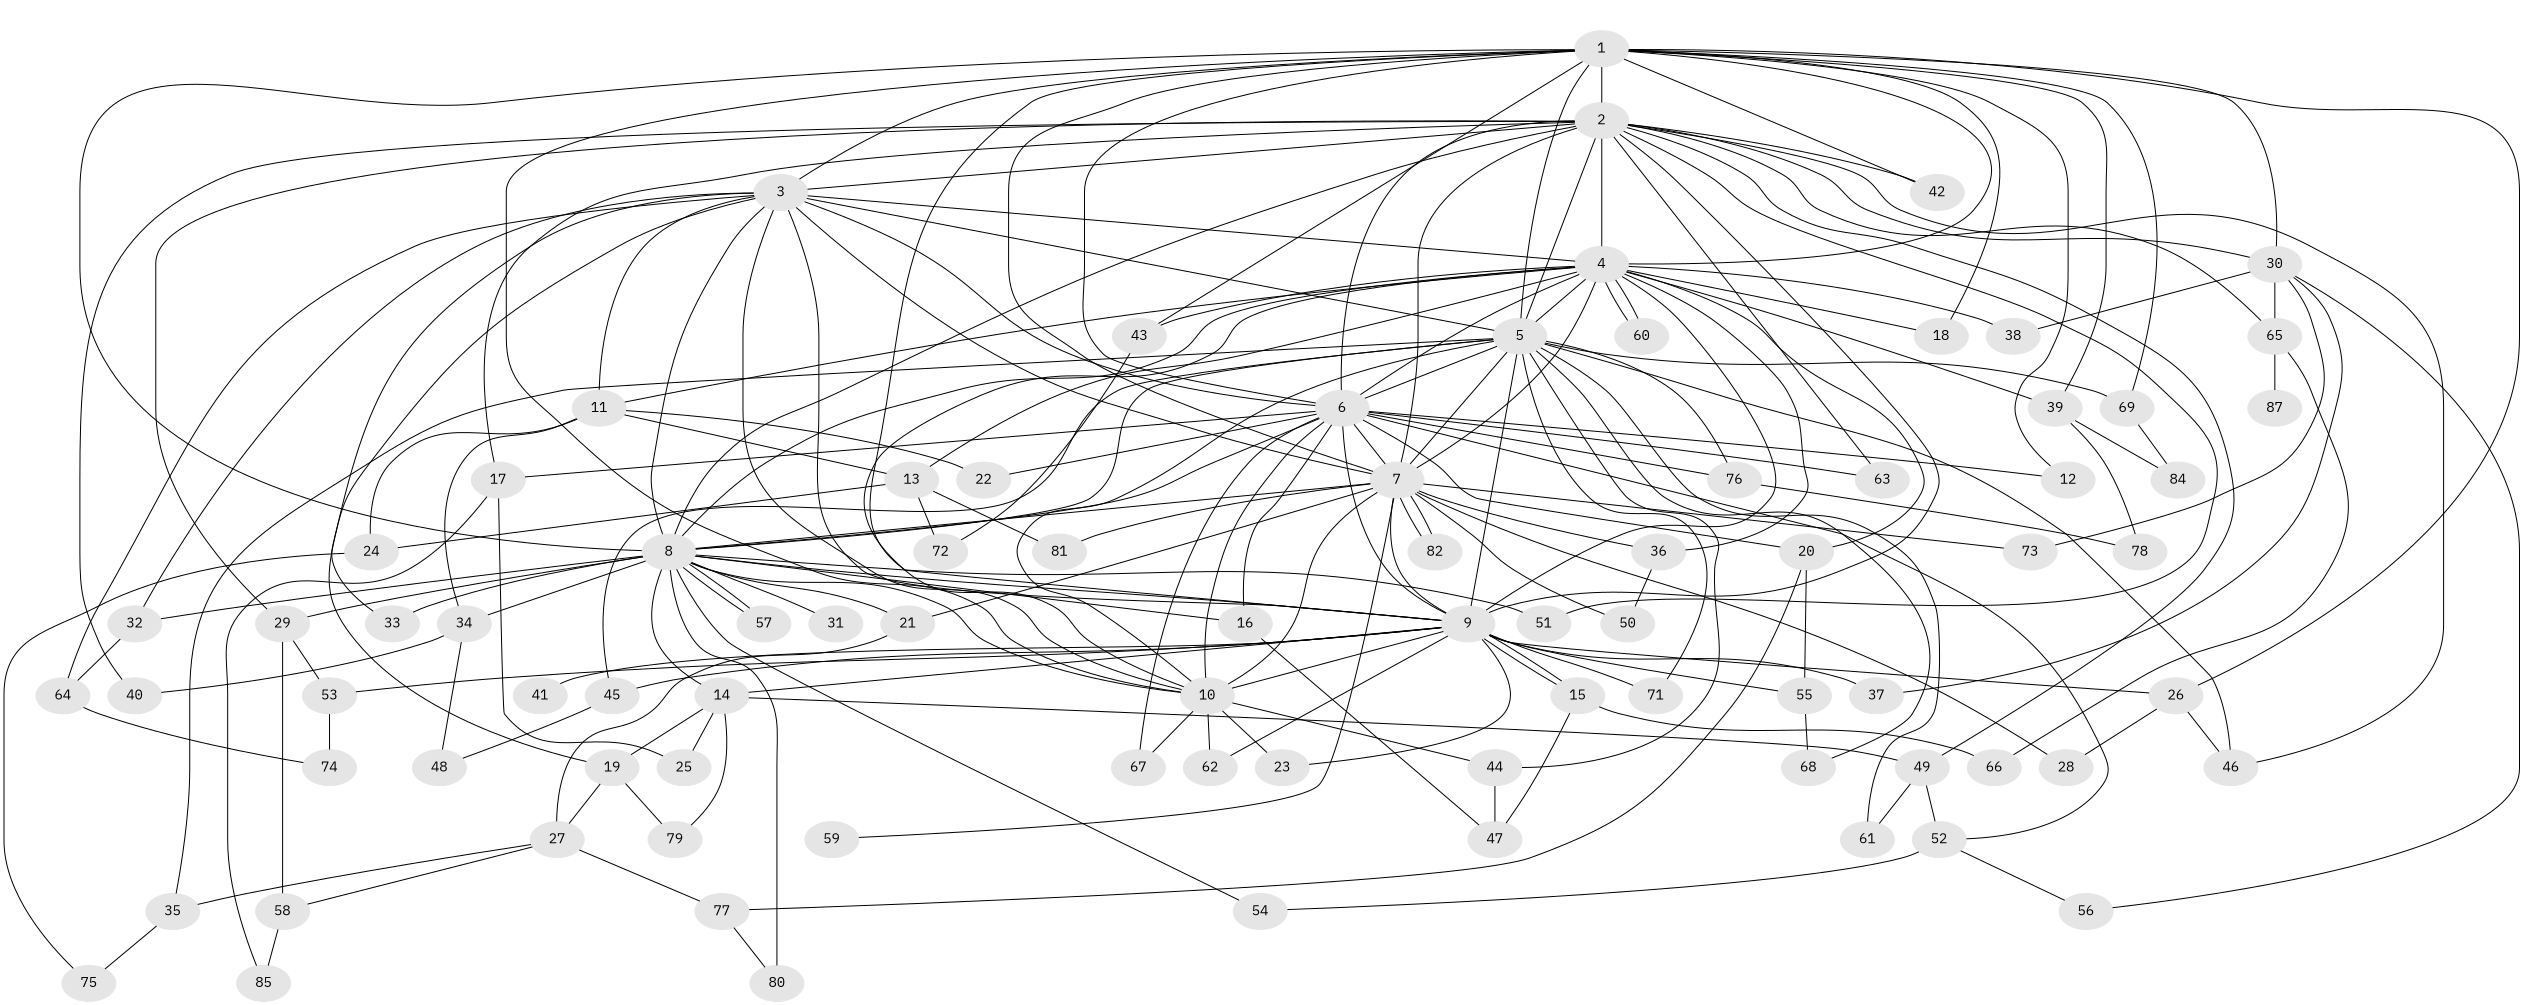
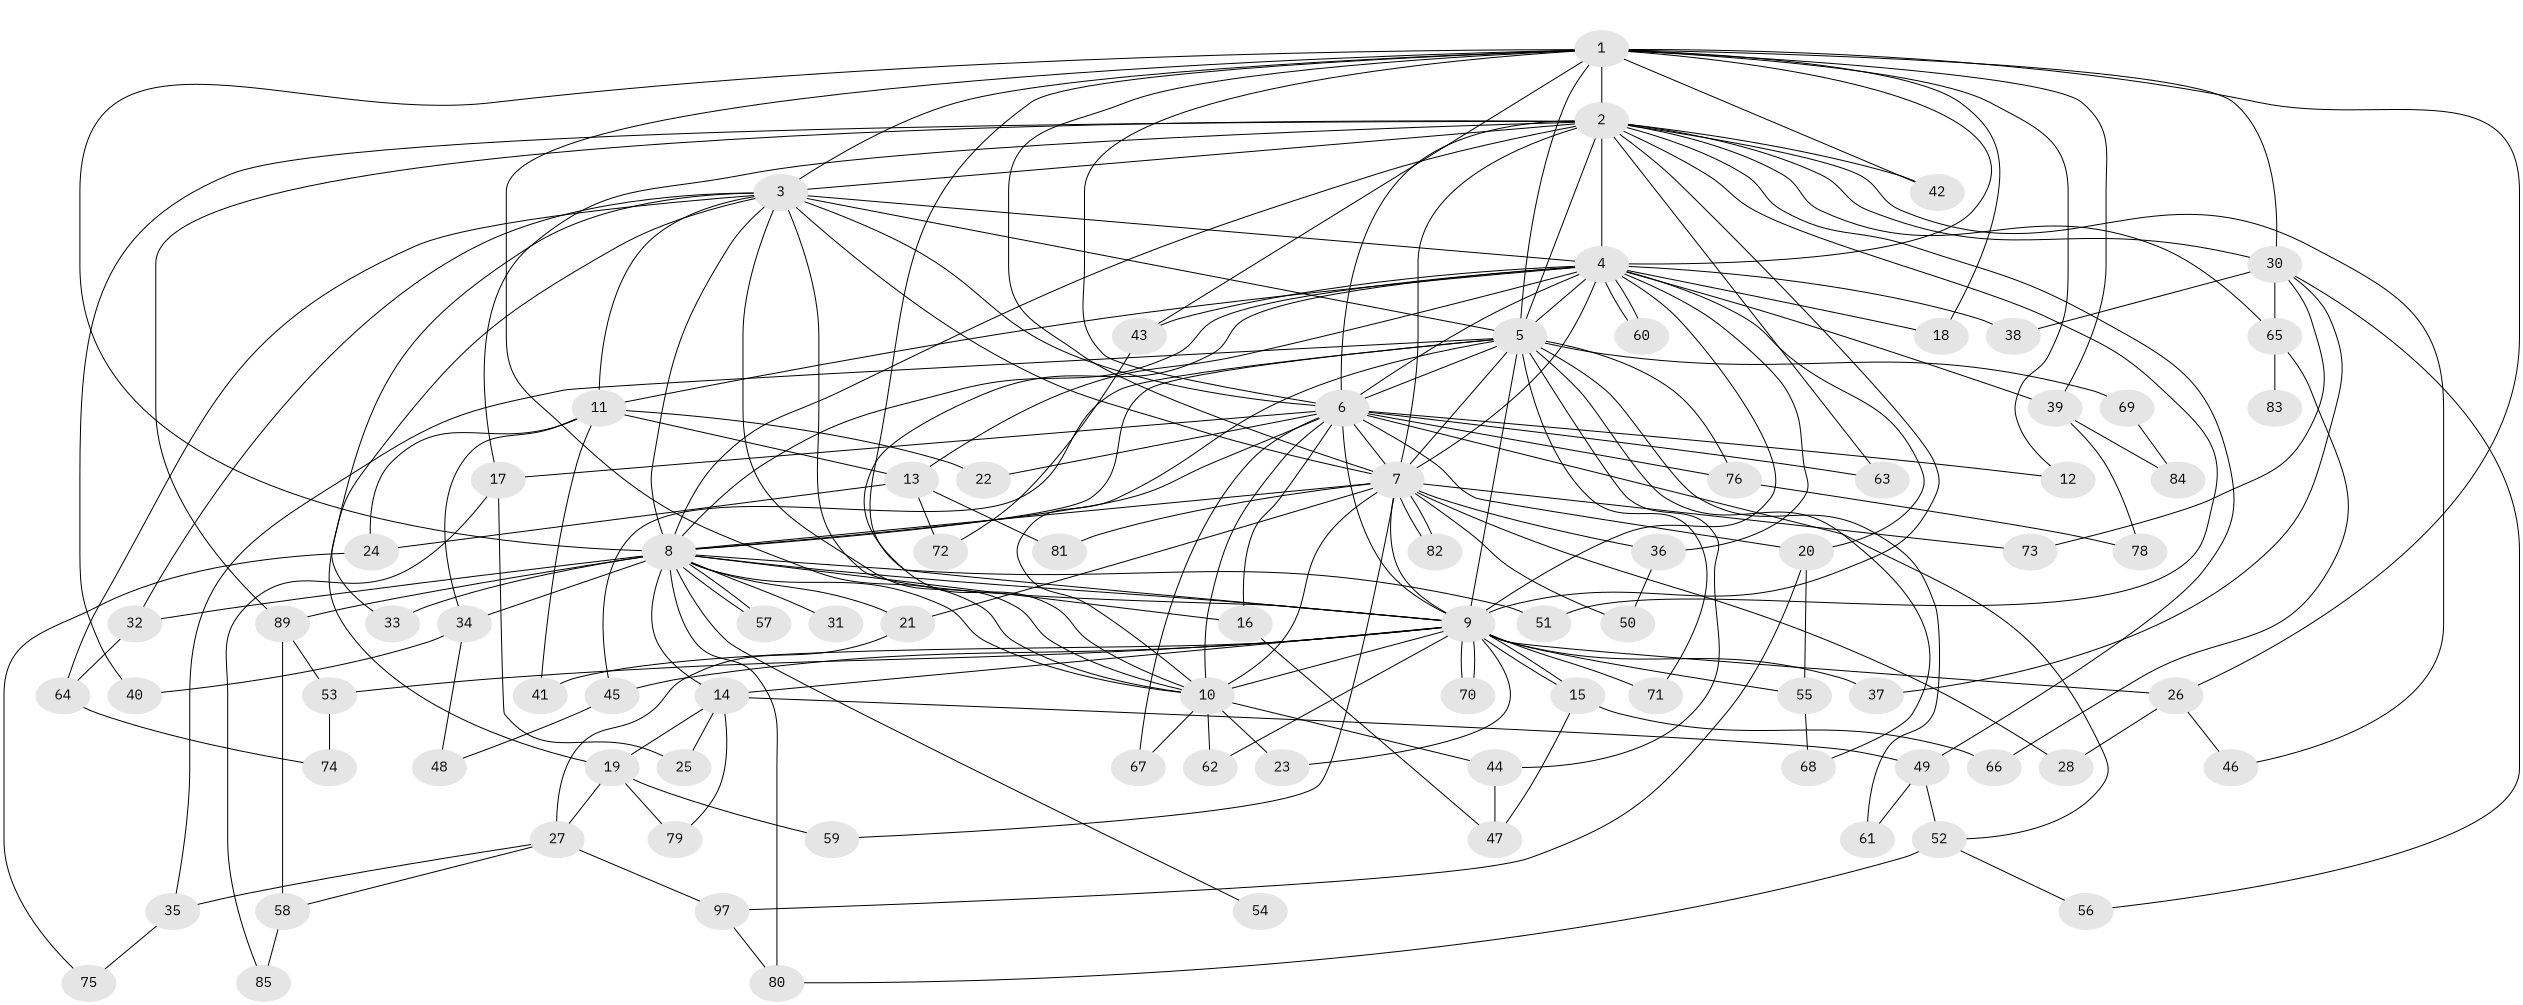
(2078, 91) -> none
(2275, 408) -> (2275, 408)
(1983, 482) -> none
none -> (557, 556)
(283, 624) -> (283, 624)
none -> (1468, 696)
none -> (719, 809)
(1605, 893) -> (1366, 954)
(722, 912) -> (722, 912)
